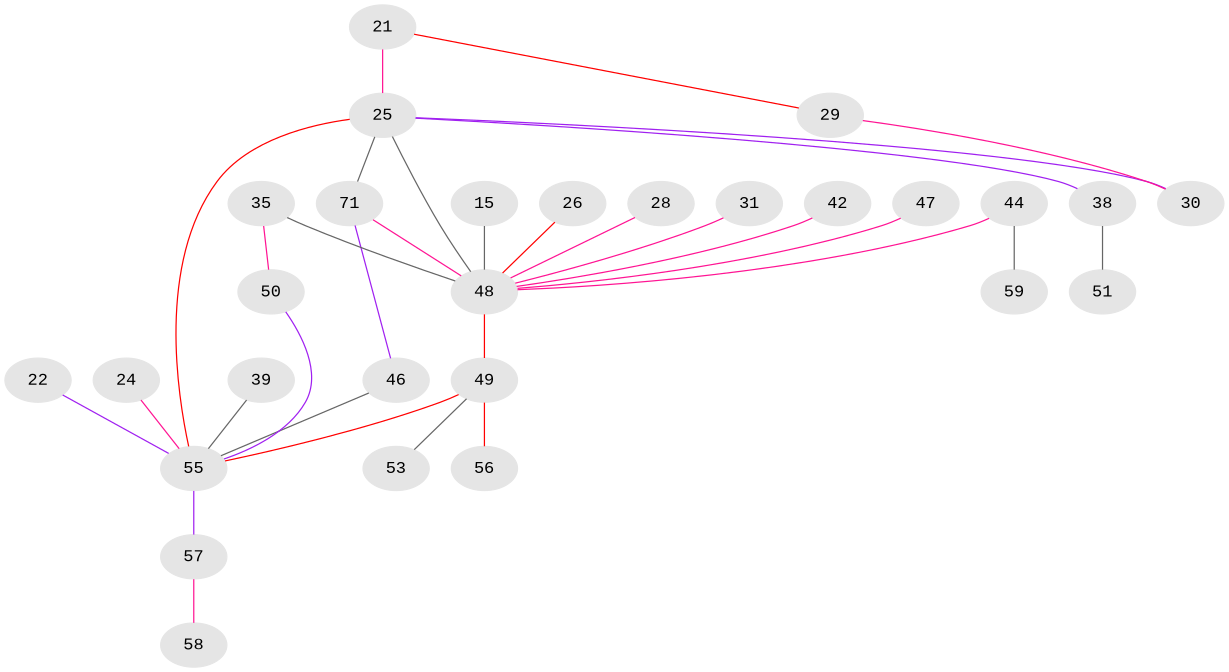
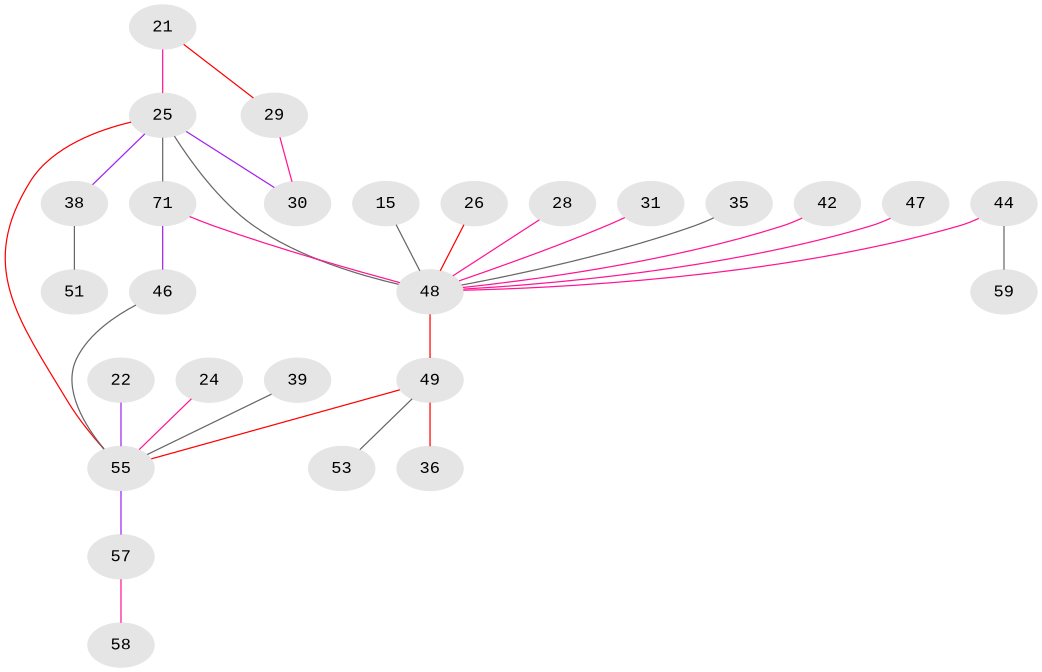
(271, 292) -> none
(484, 468) -> (430, 468)
